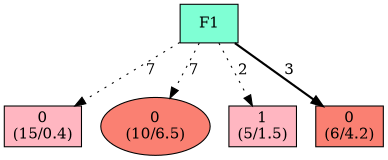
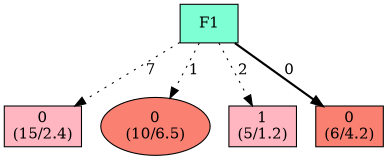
(194, 70) -> (194, 70)
(290, 70) -> (290, 70)
(43, 126) -> (43, 126)
(263, 126) -> (263, 126)
